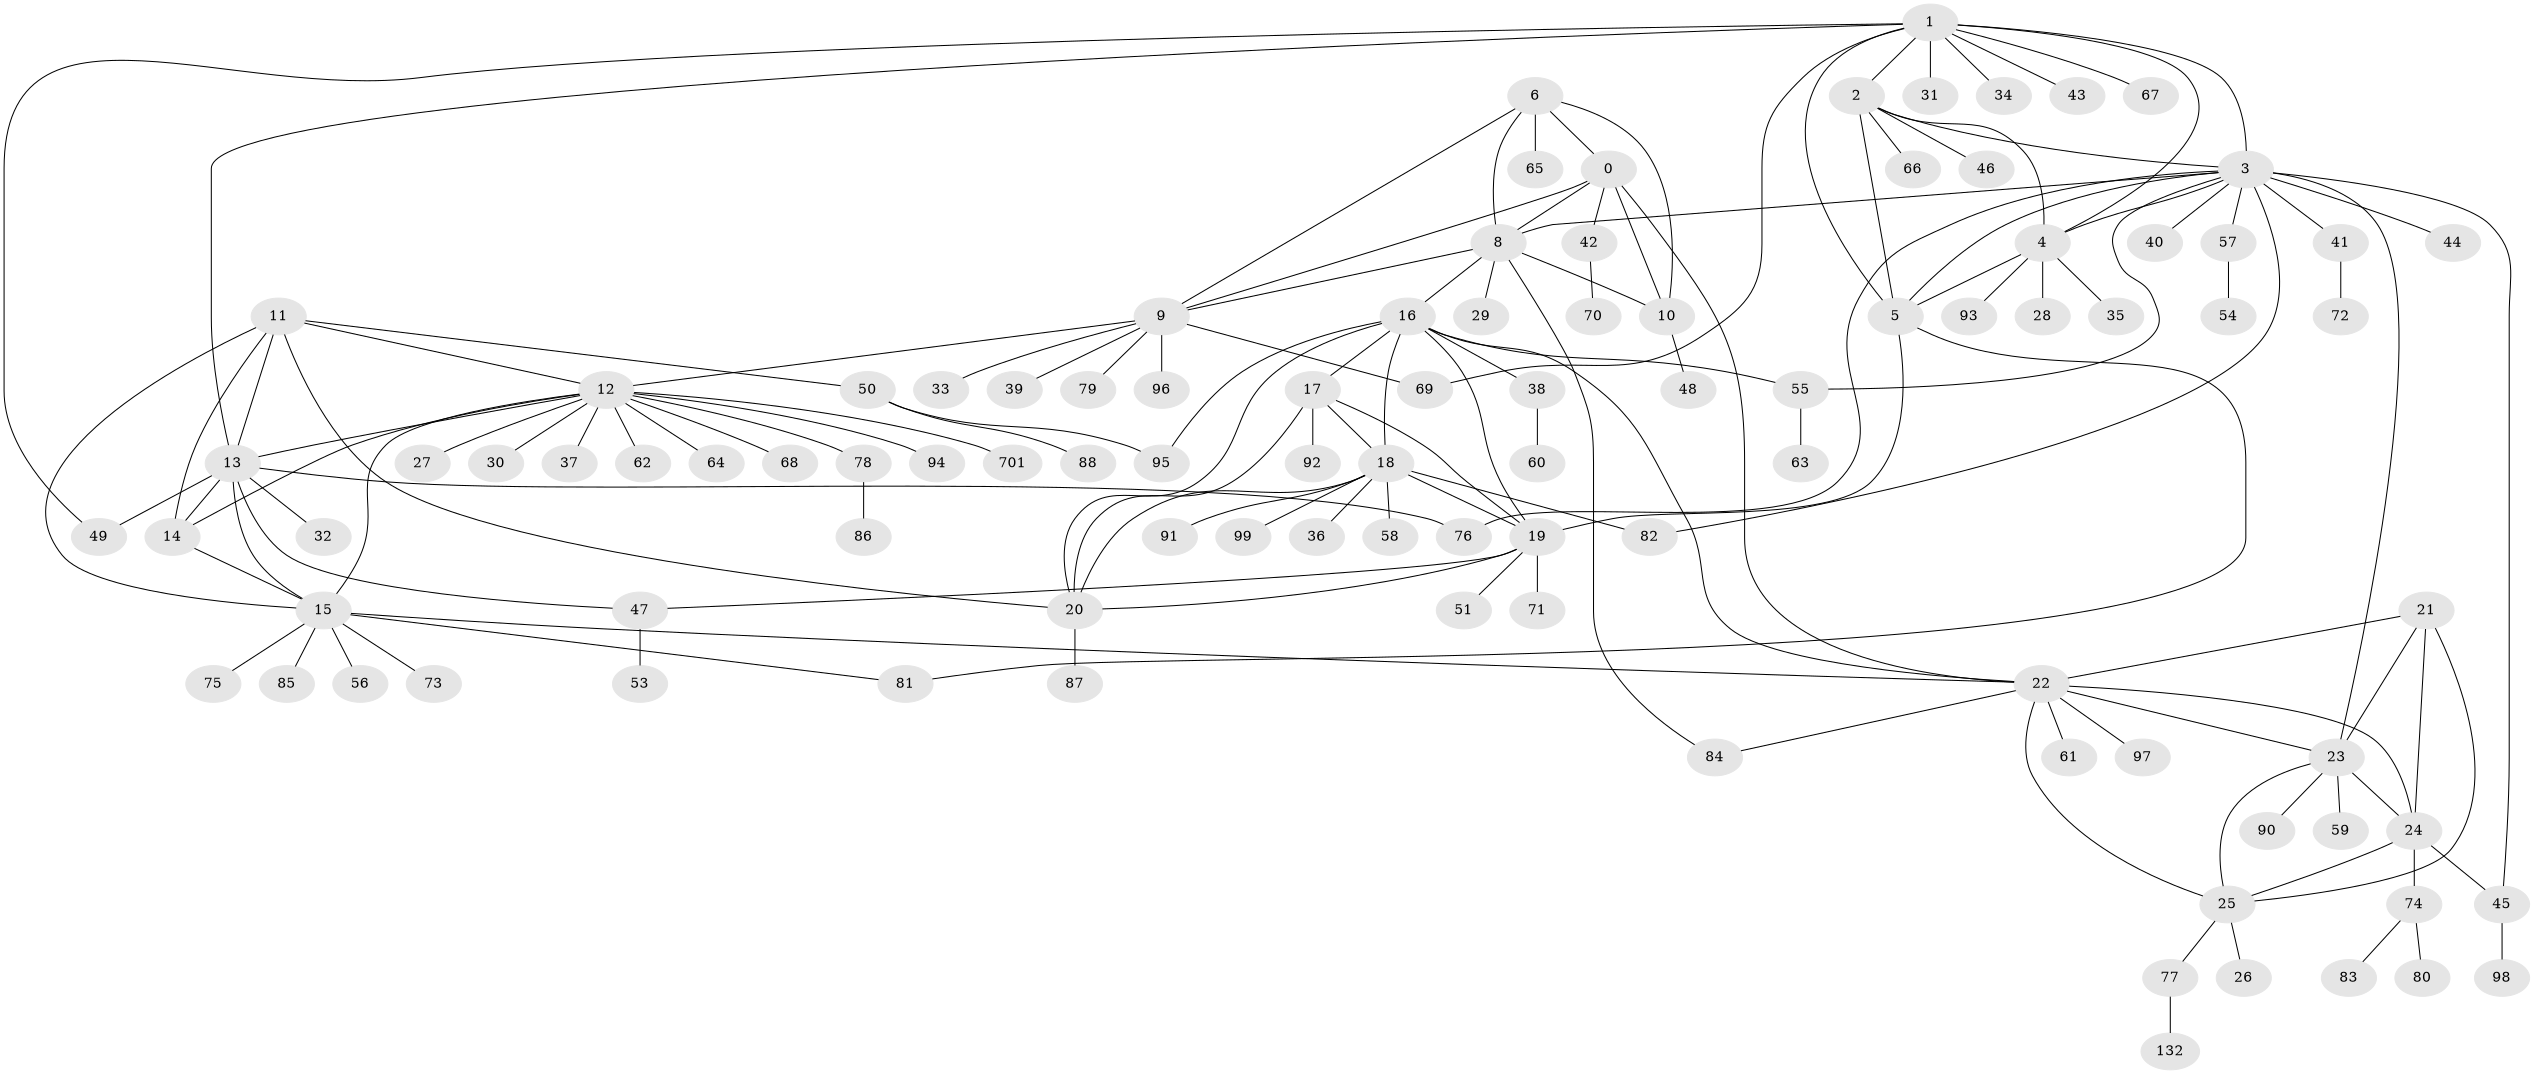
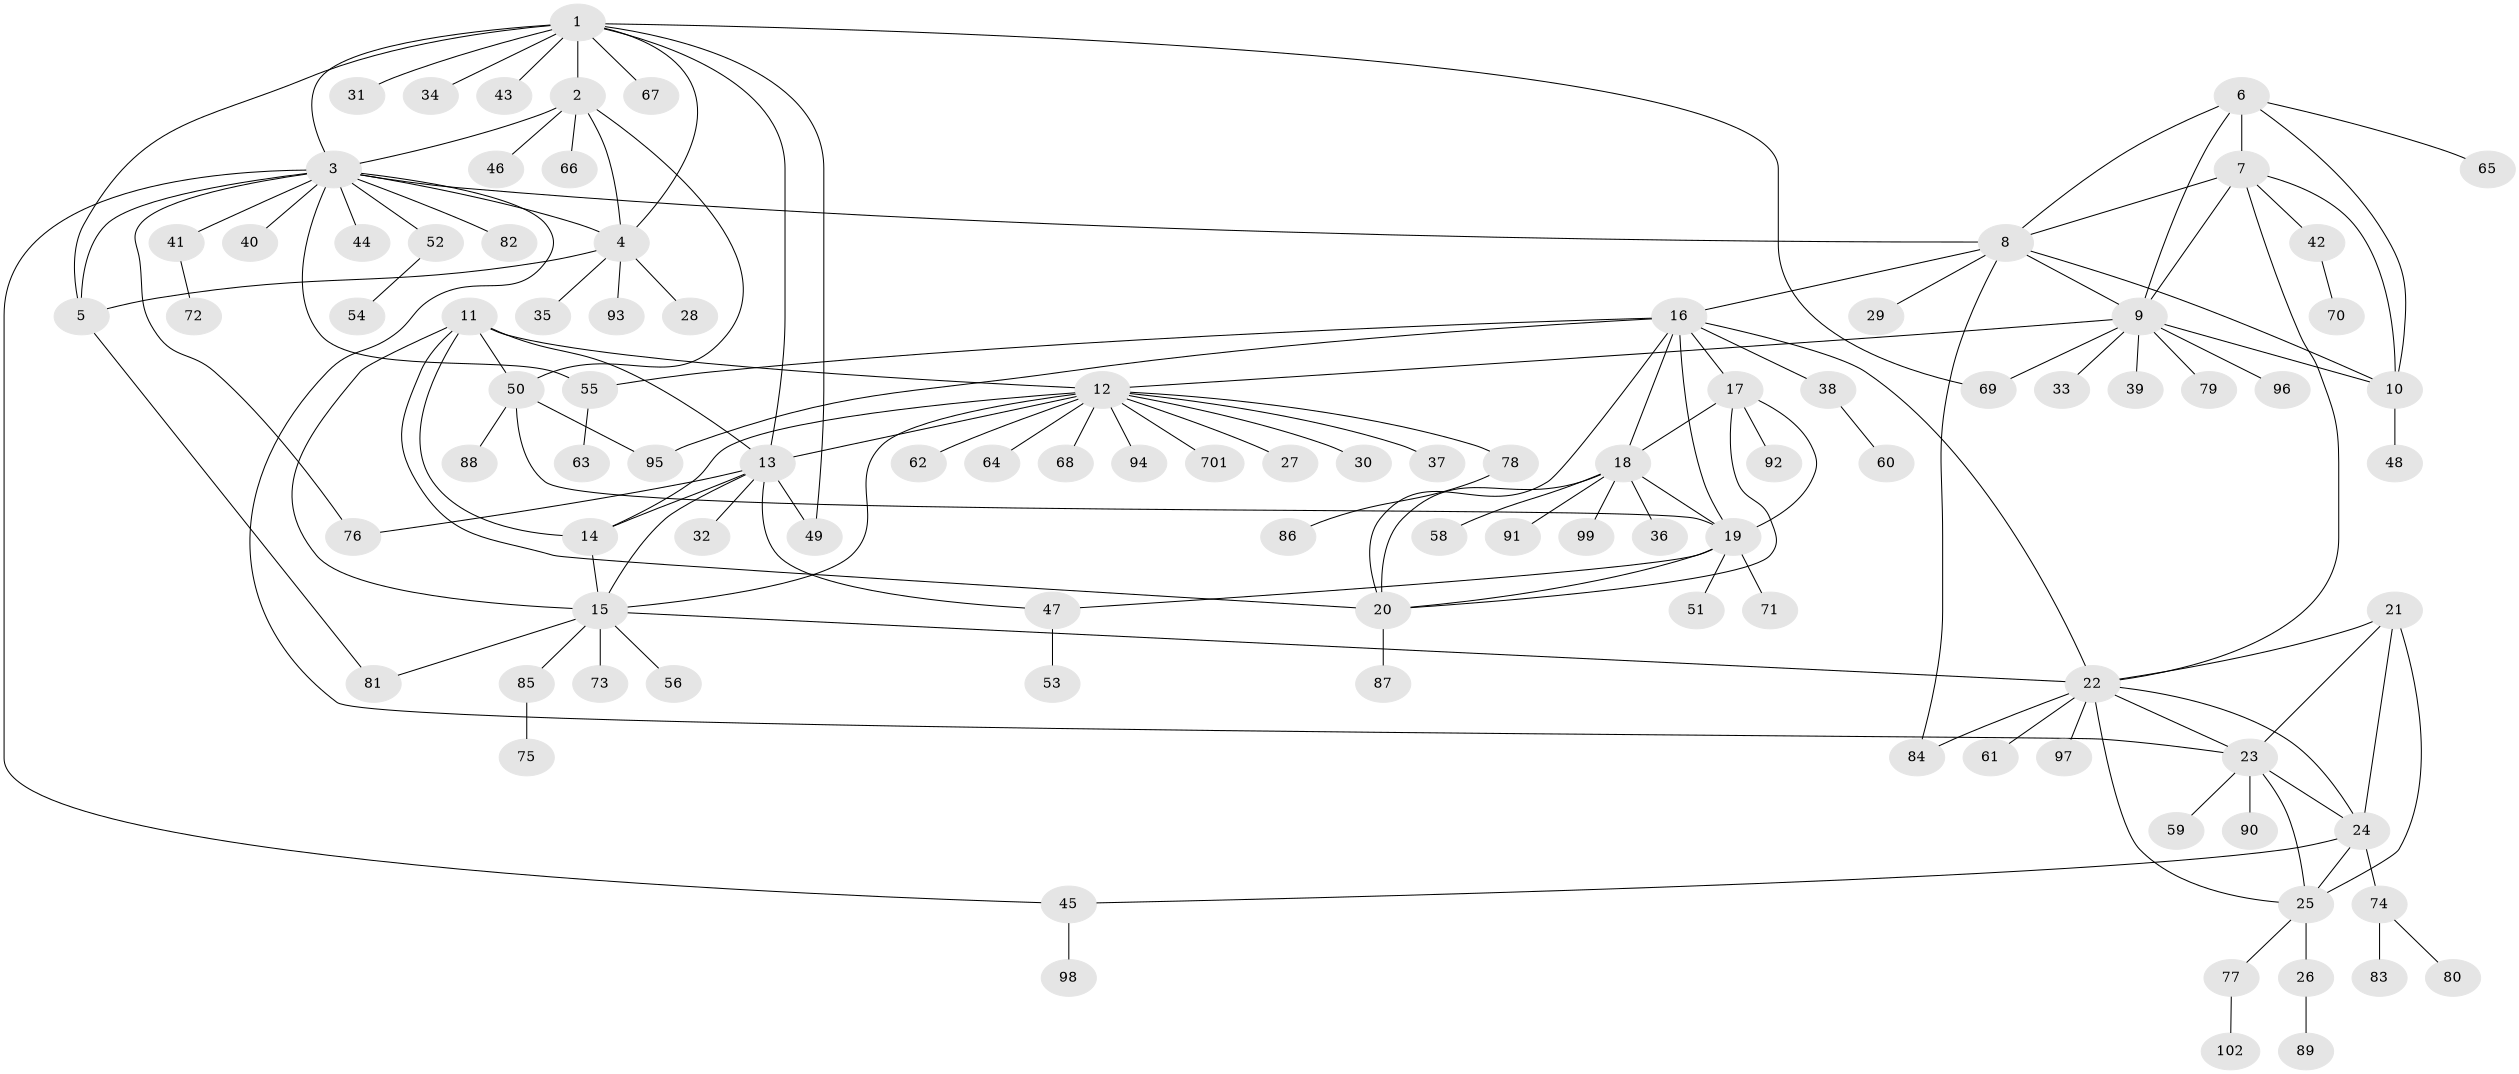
(1609, 169) -> (2242, 169)
(1876, 206) -> (742, 295)
(2228, 243) -> (436, 243)
none -> (2267, 353)
(1863, 487) -> (1088, 509)
(1523, 502) -> none
(268, 647) -> (527, 723)
(2170, 1051) -> (2231, 1051)
none -> (2306, 1051)
